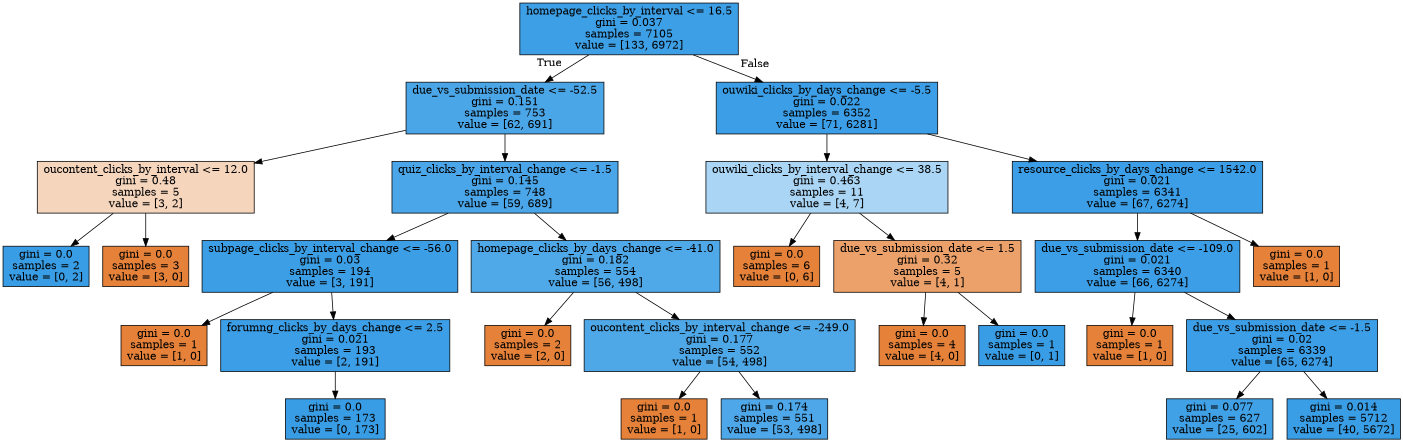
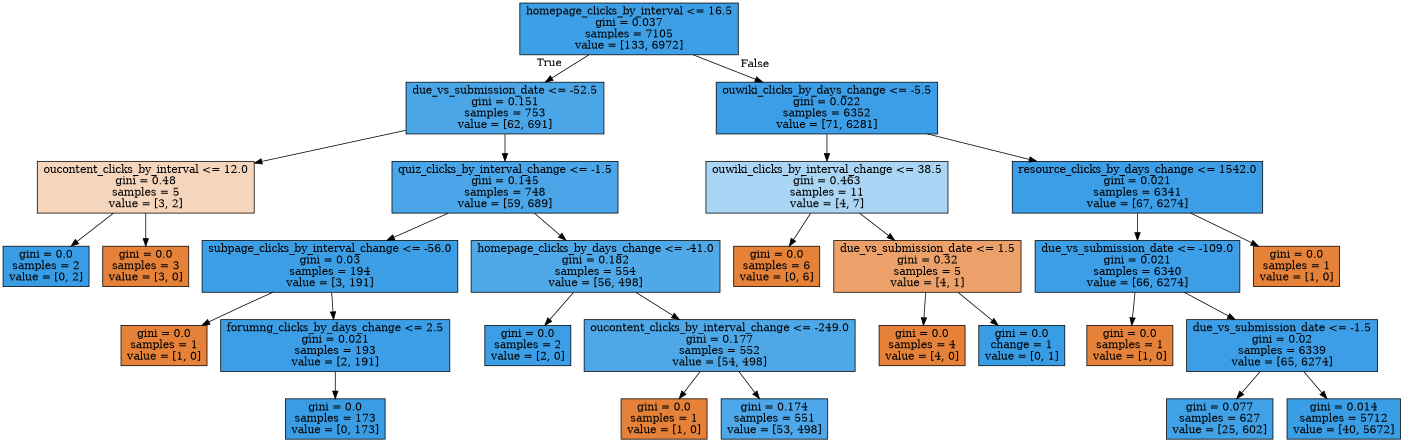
(528, 346) -> (528, 346)
(1022, 346) -> (1022, 346)
